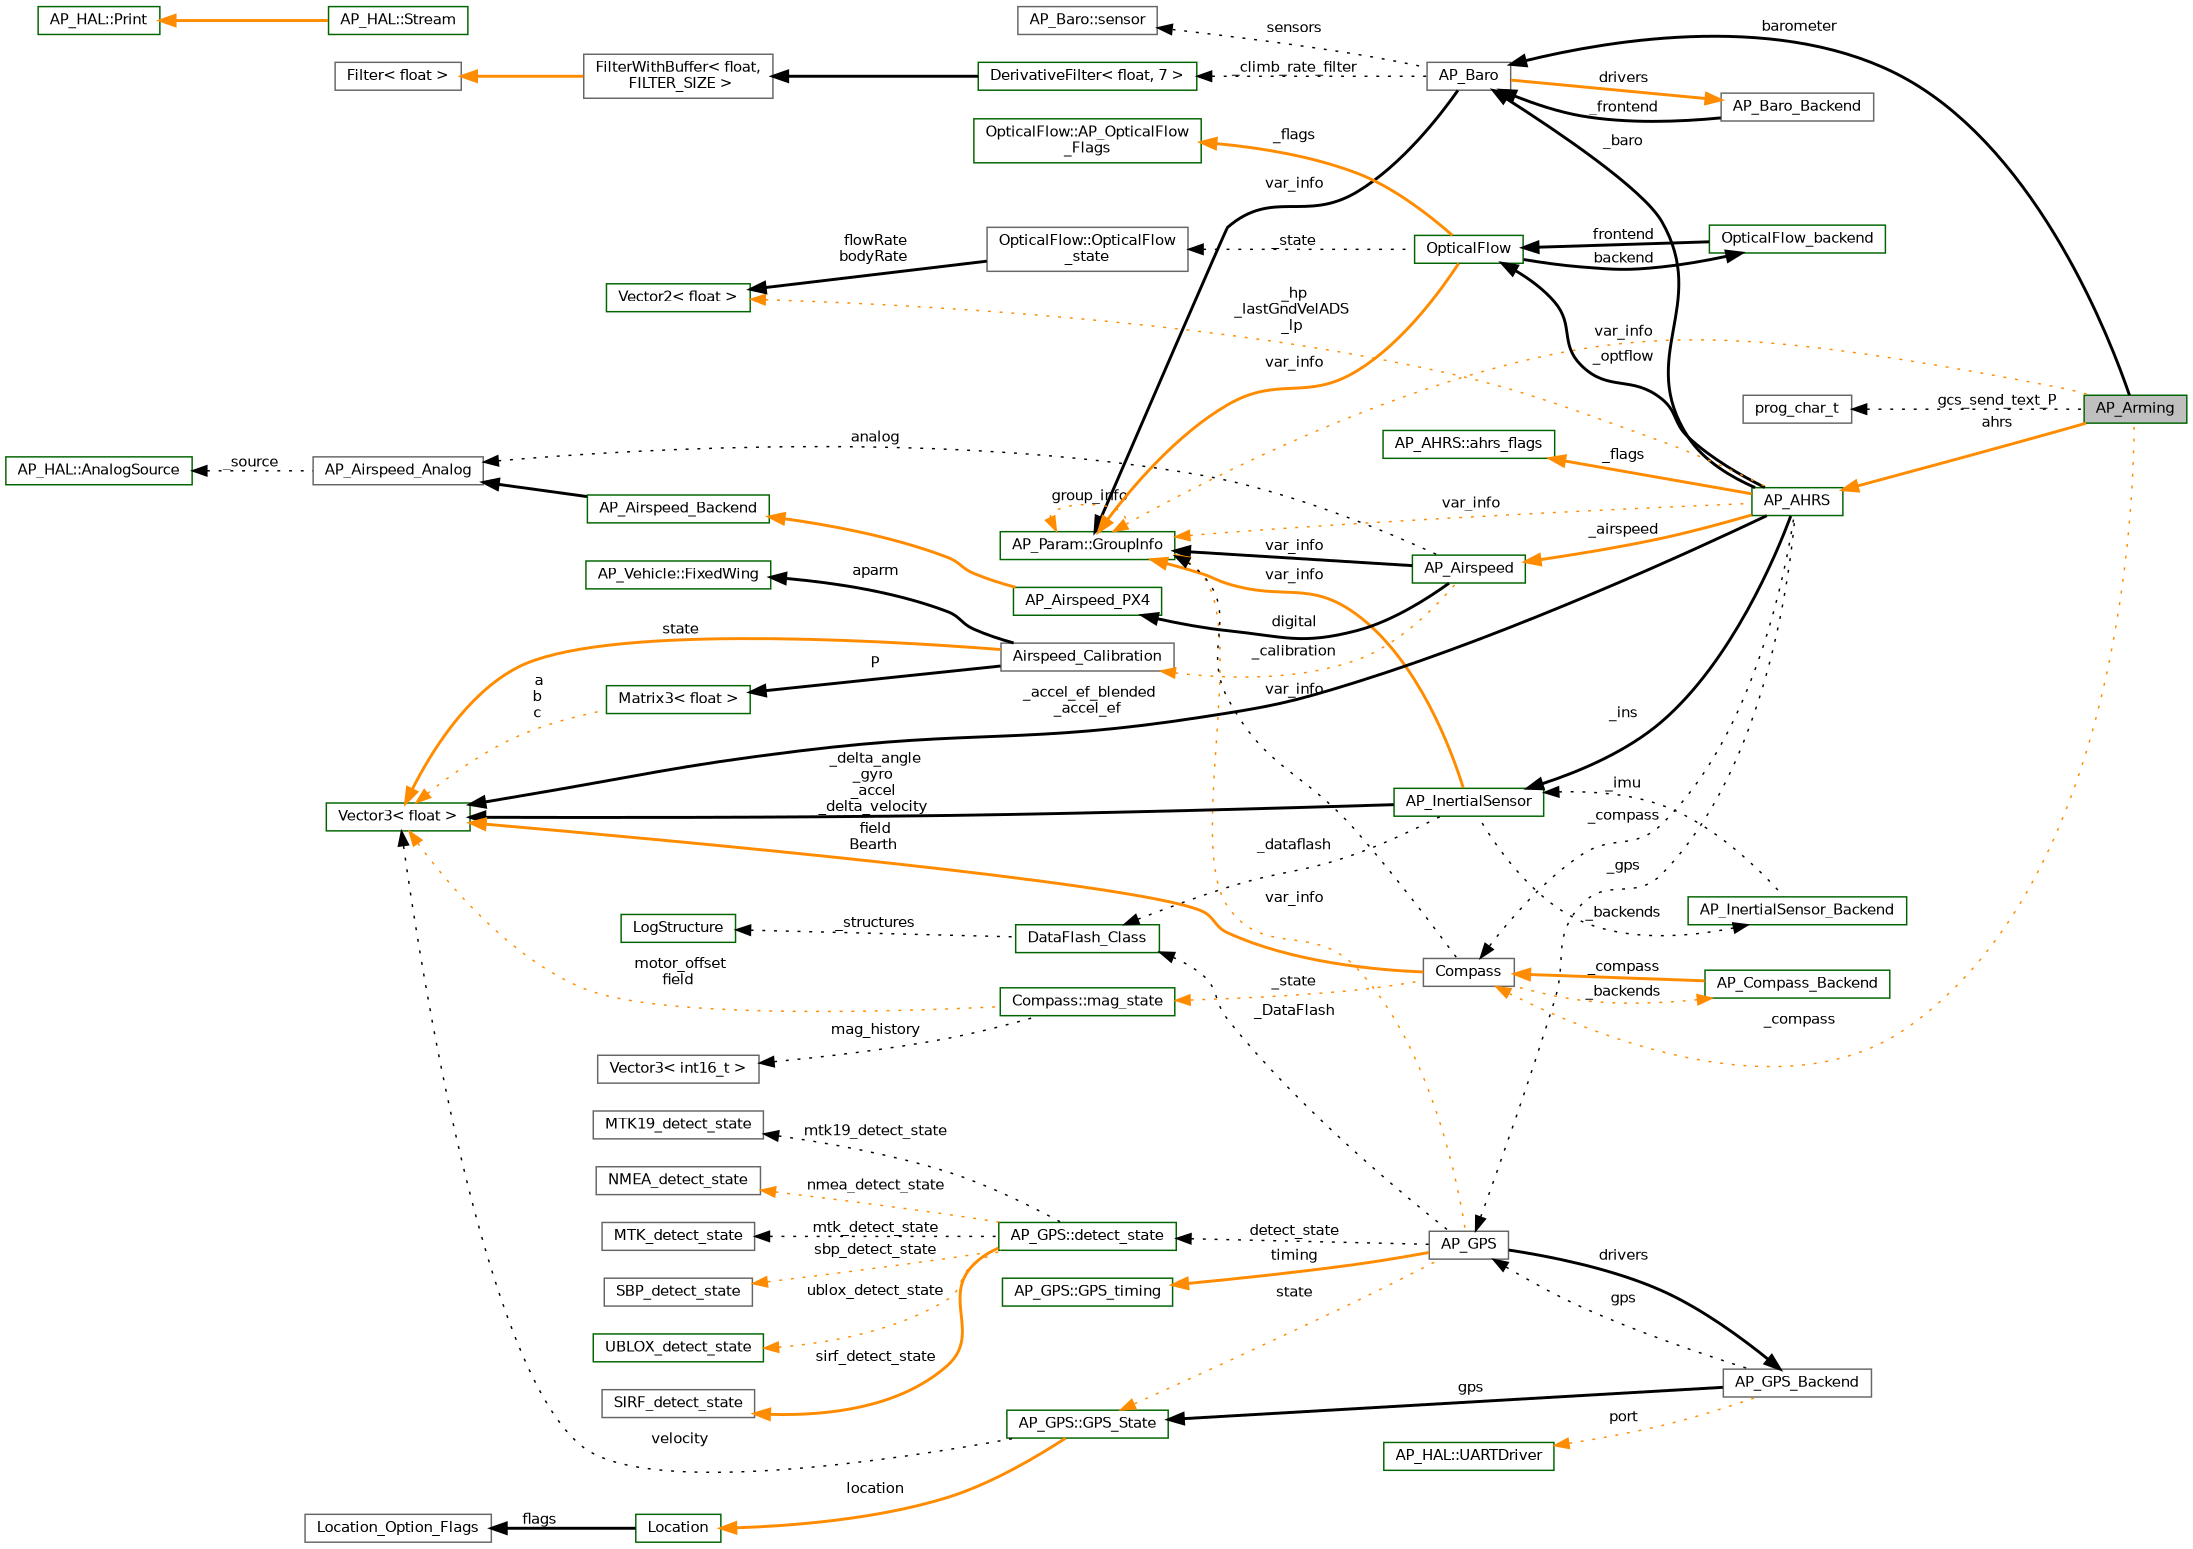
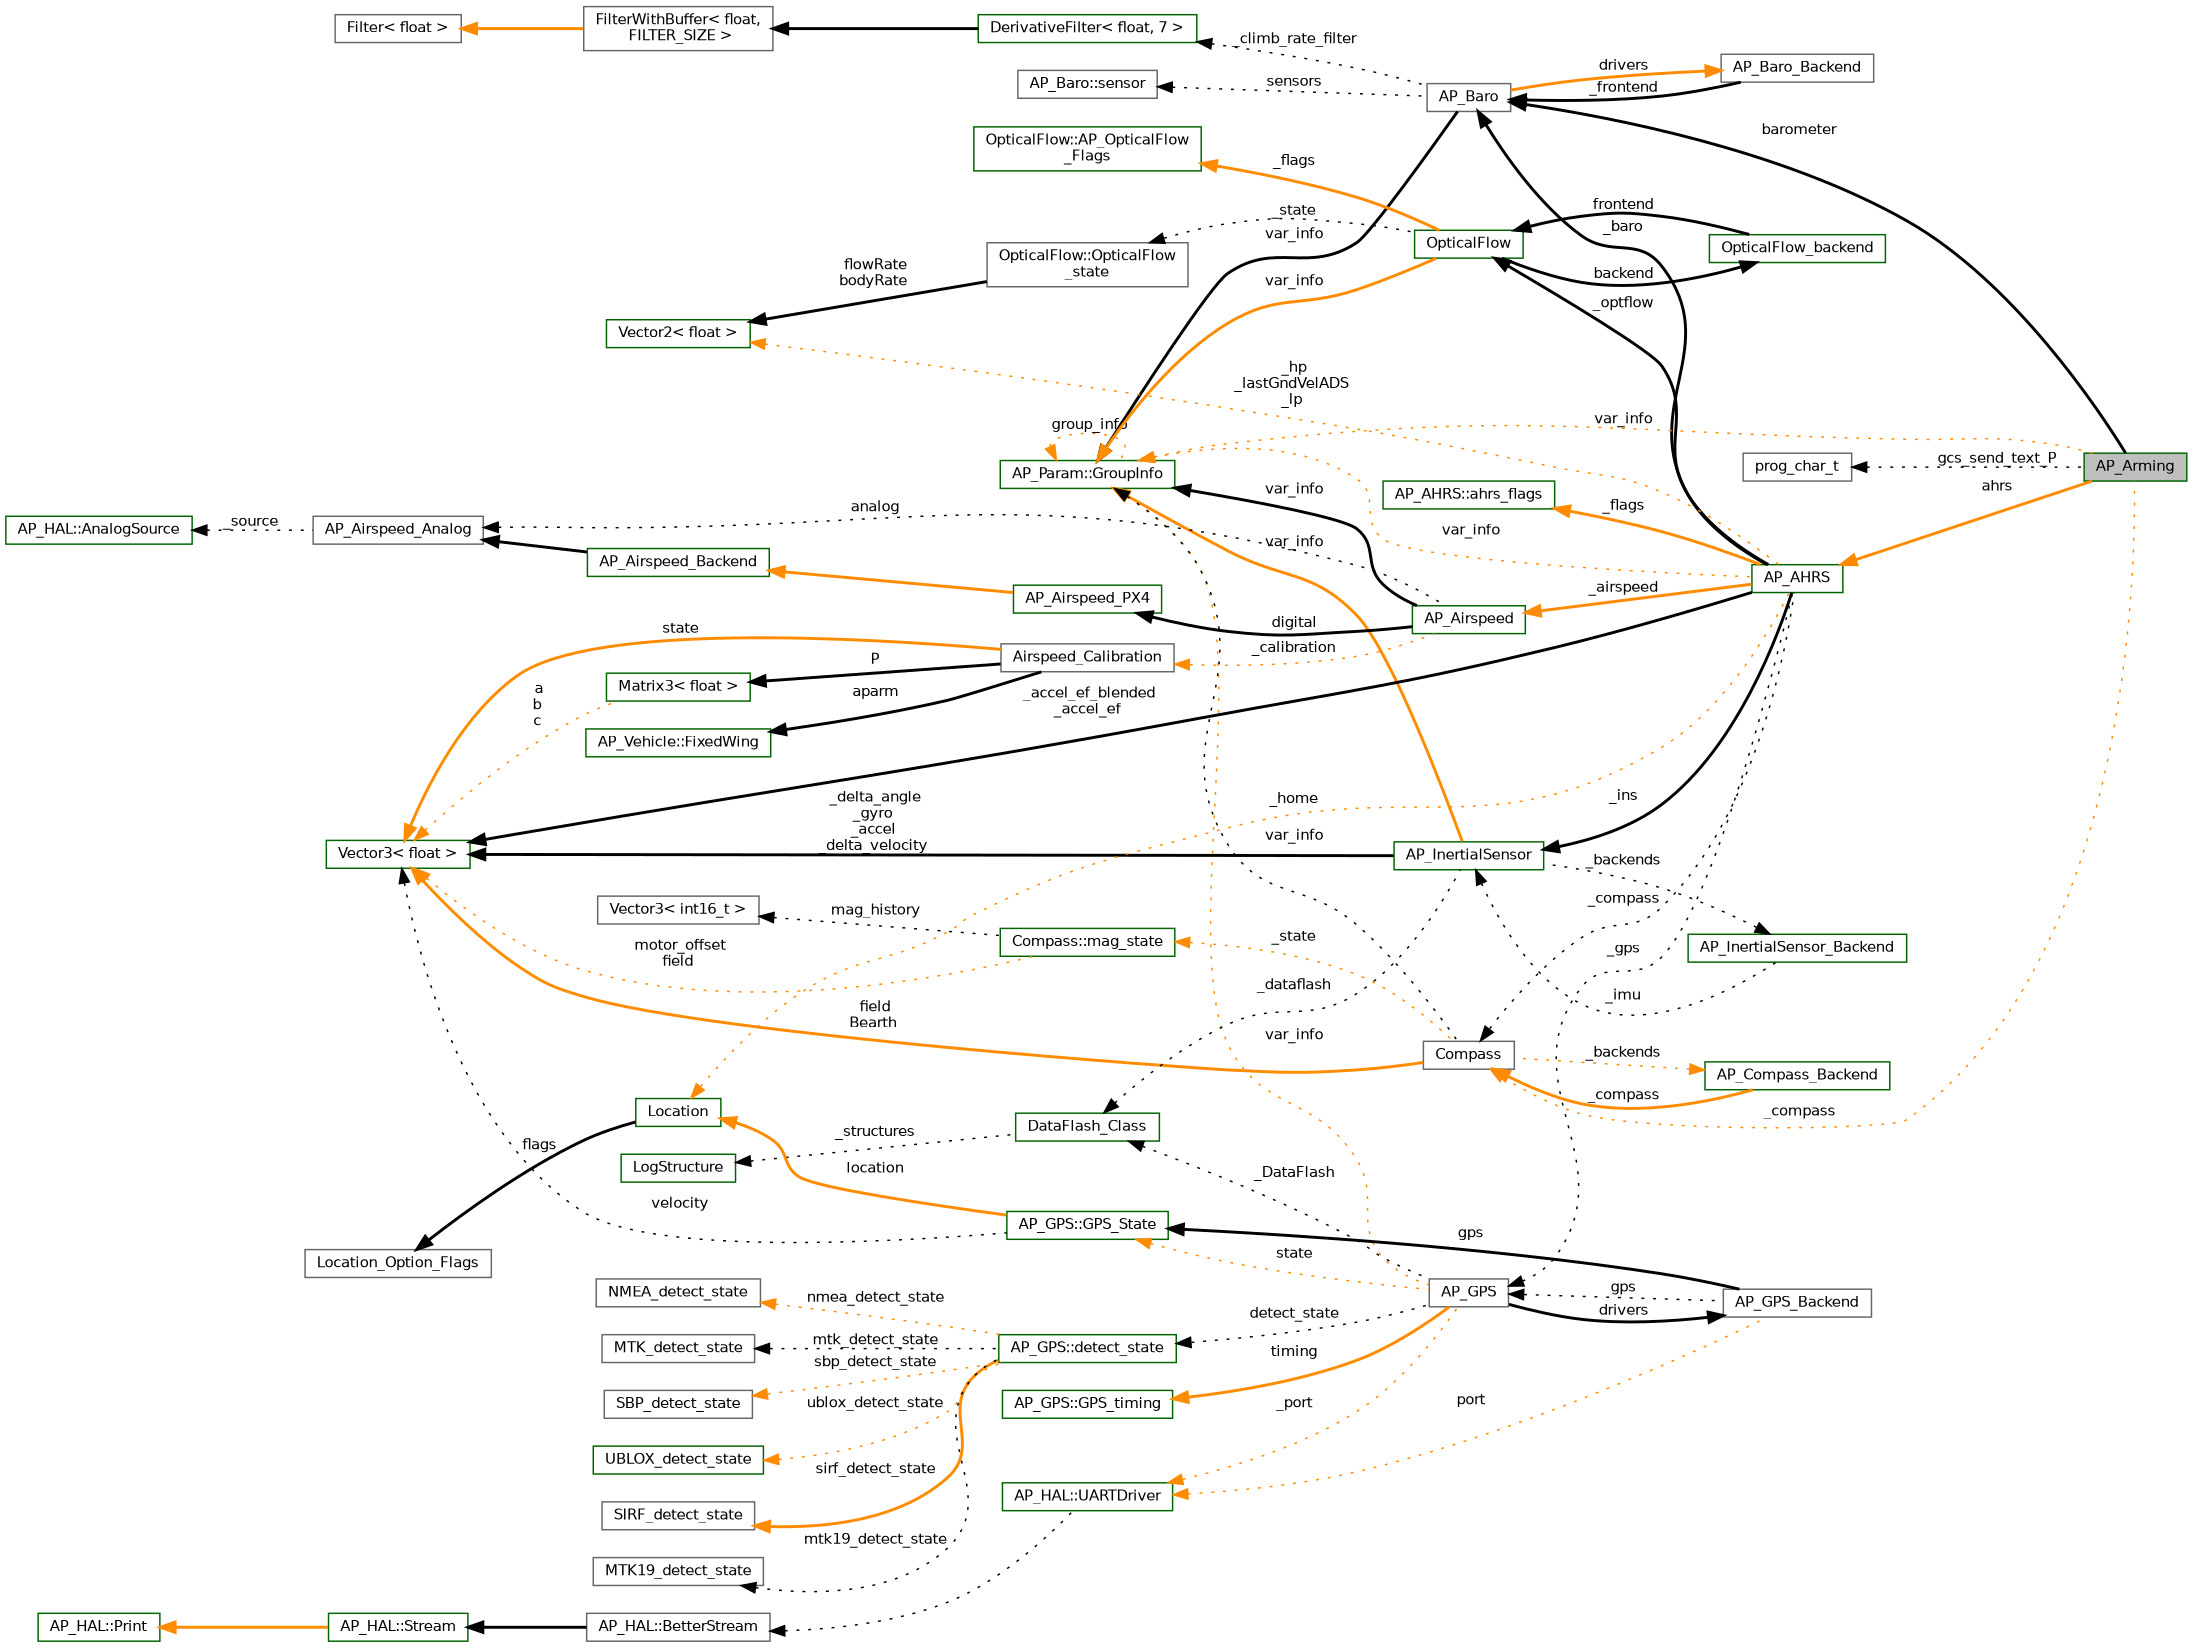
none -> (1253, 823)
none -> (1339, 1422)
none -> (678, 1627)
